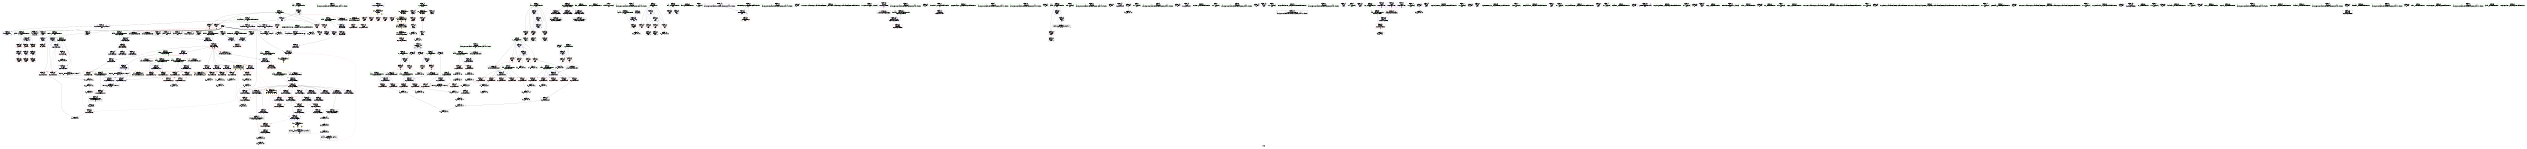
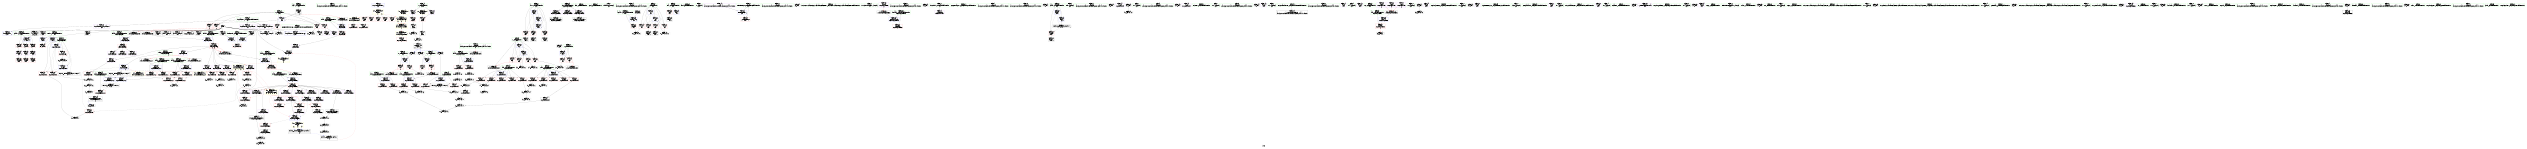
none -> (670, 19)
